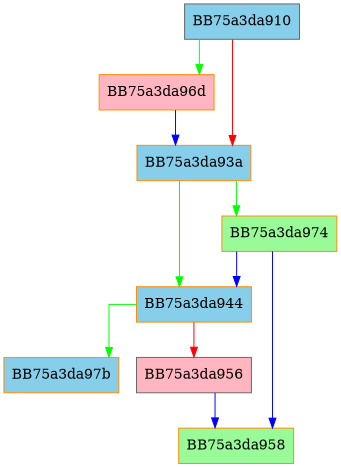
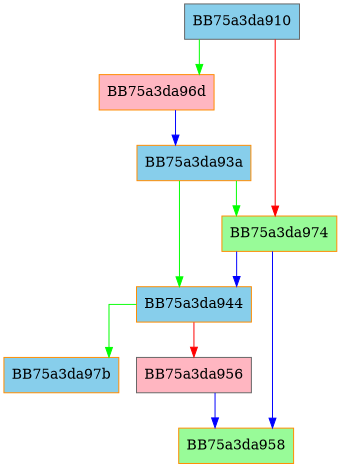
(232, 87) -> (275, 123)
